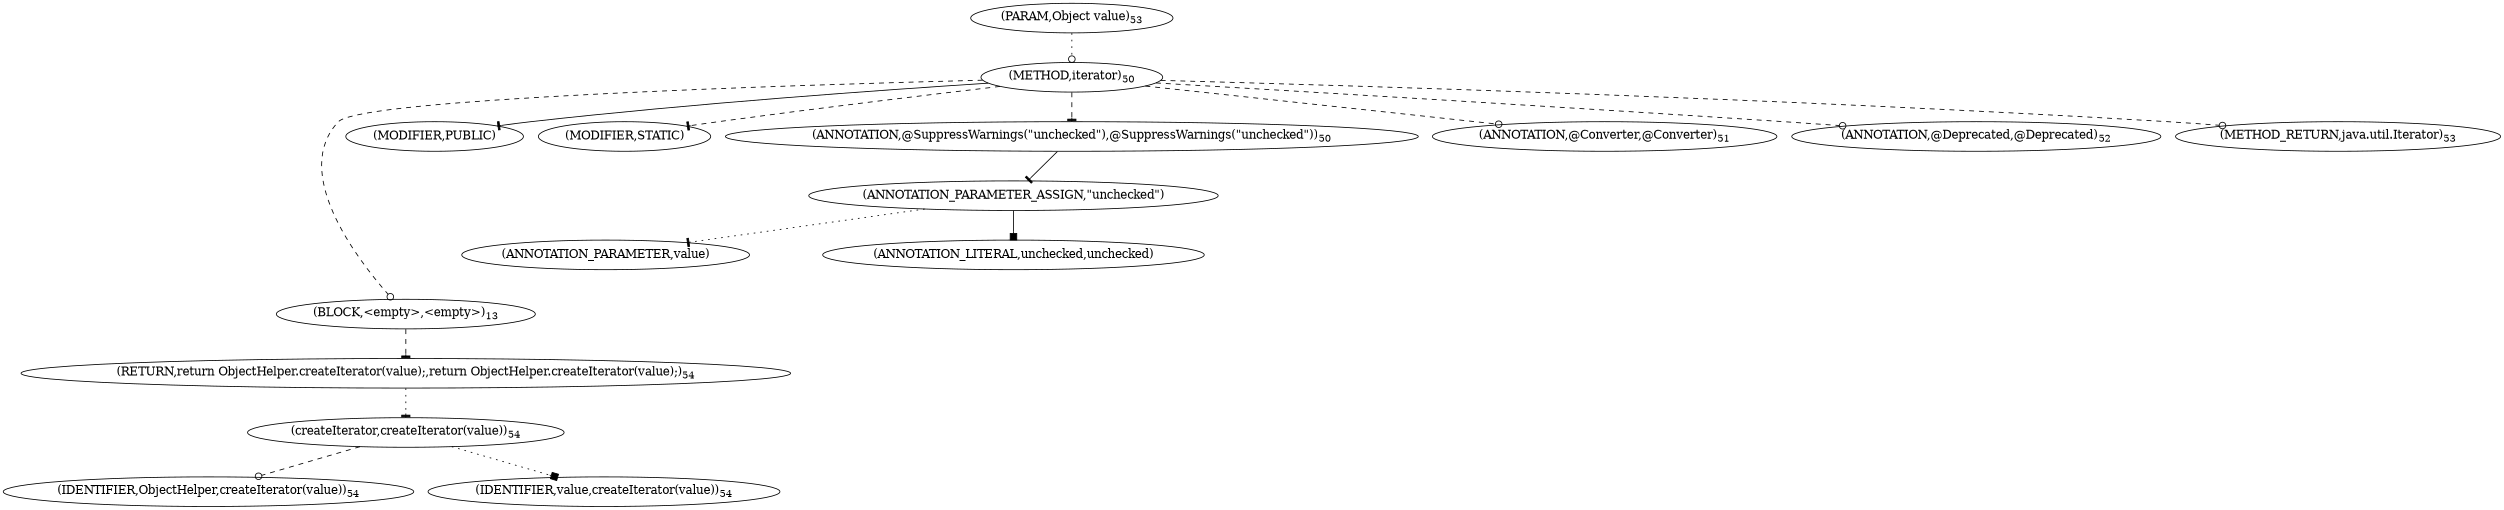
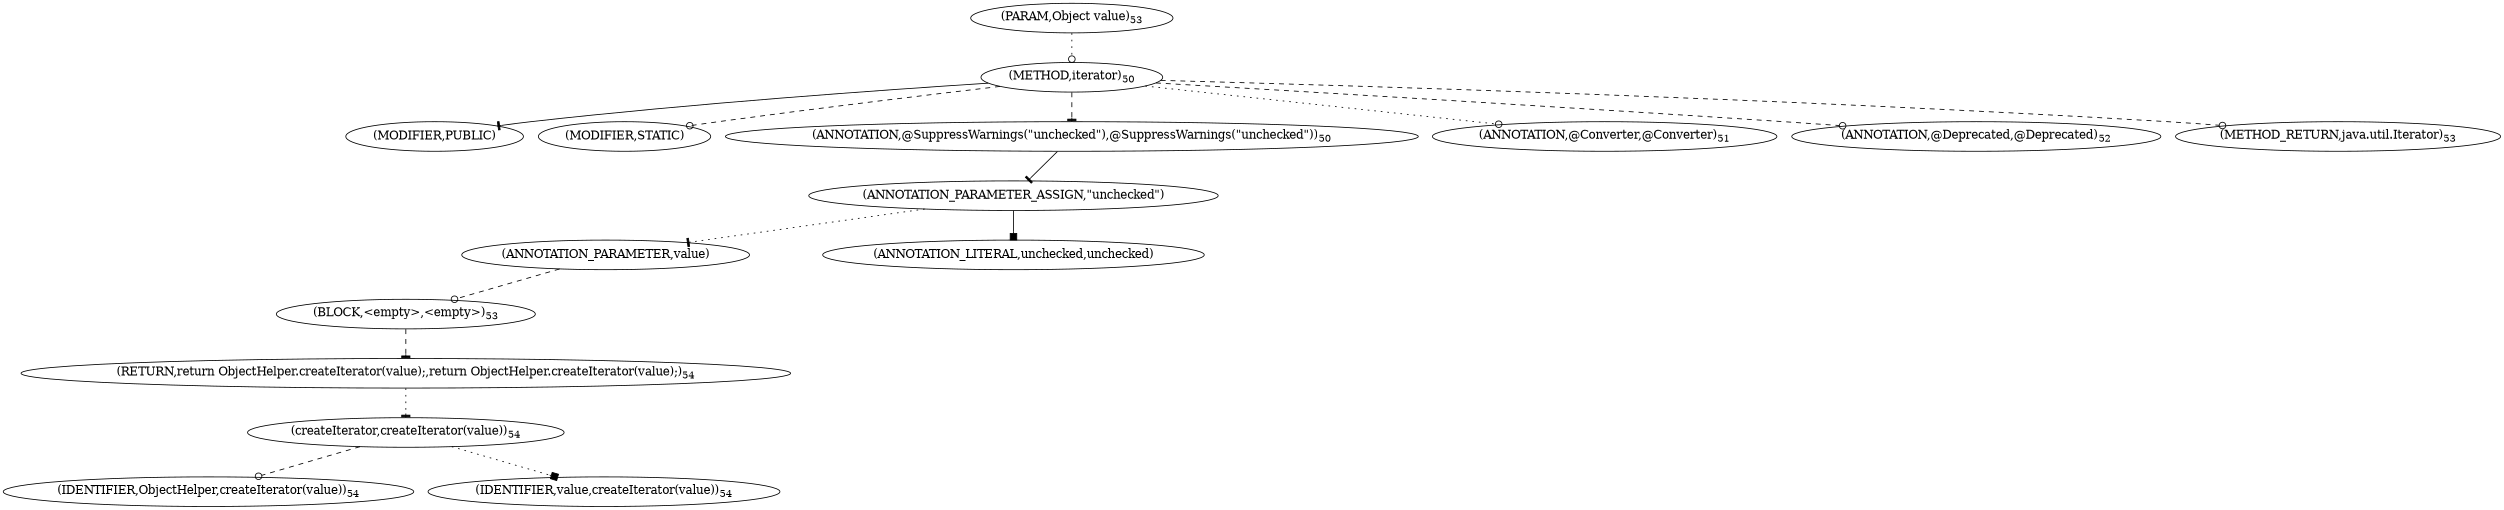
(562, 96) -> (509, 284)
(845, 105) -> (845, 105)
(1320, 105) -> (1320, 105)
(492, 313) -> (492, 313)
